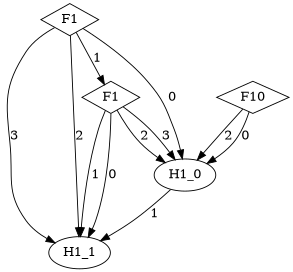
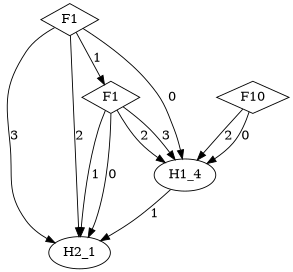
(185, 175) -> (185, 175)
(80, 253) -> (80, 253)
